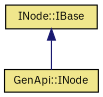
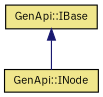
(51, 17) -> (51, 17)
